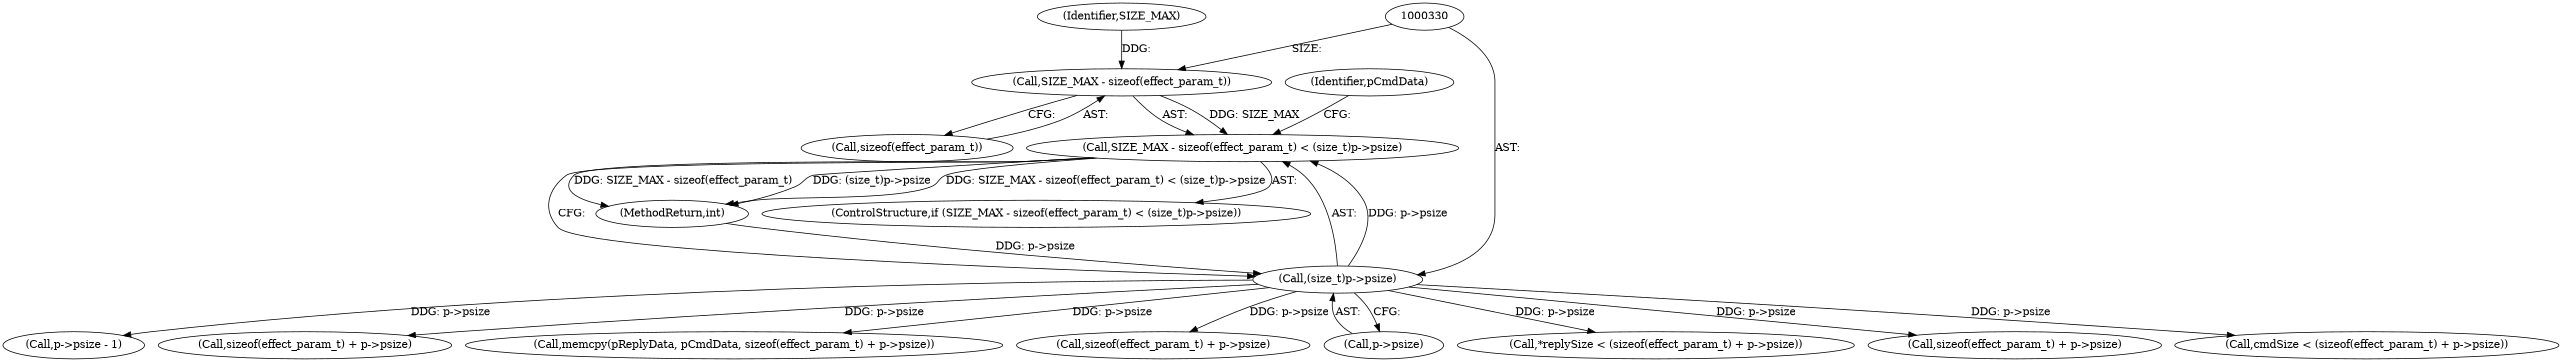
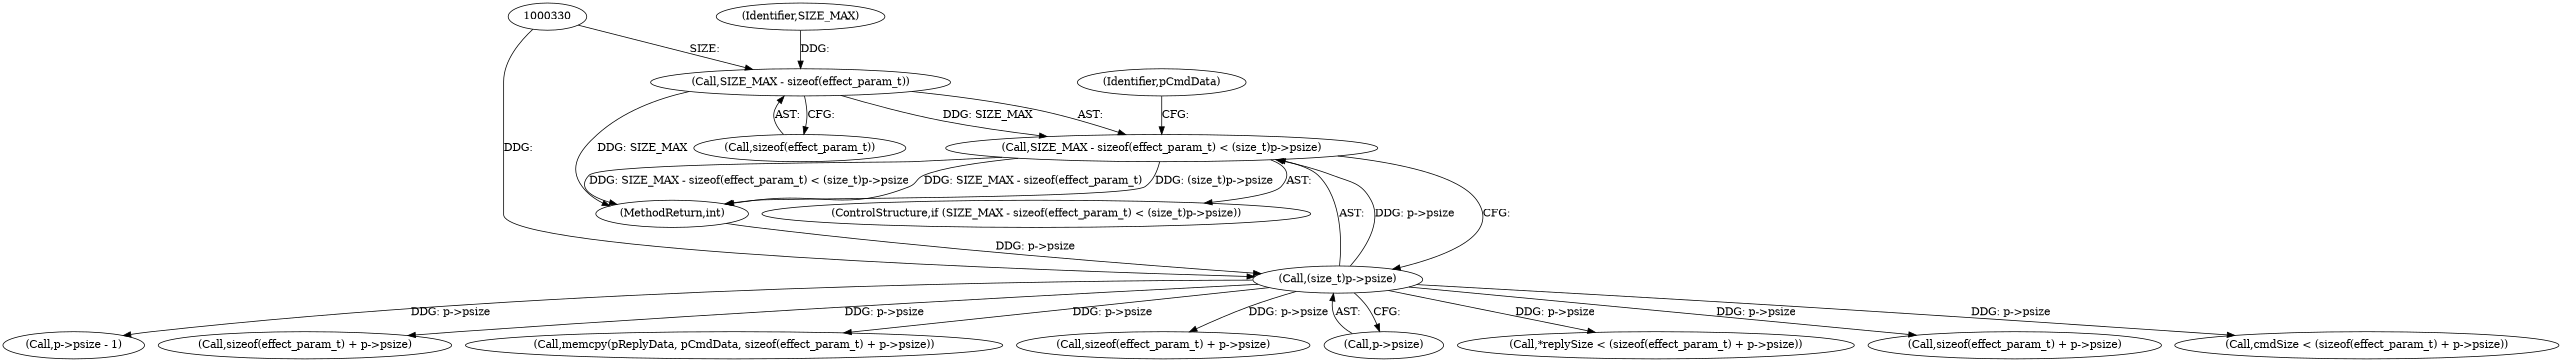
none -> (603, 130)
(1509, 148) -> (520, 148)
